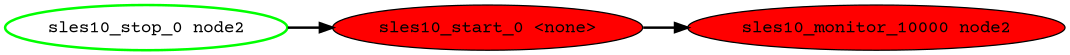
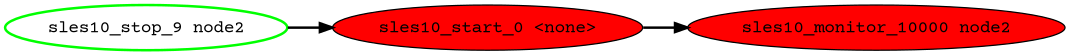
(146, 28) -> (146, 28)
